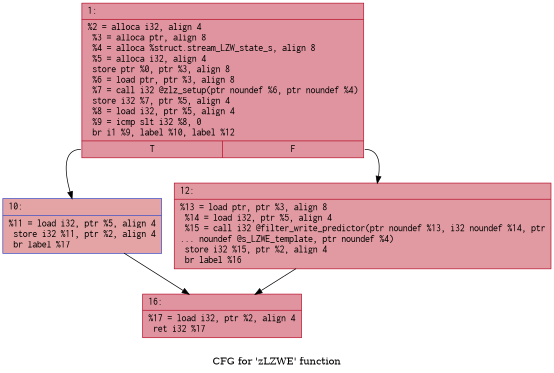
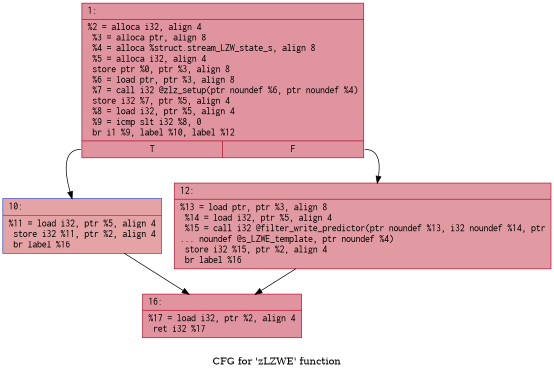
(39, 245) -> (39, 245)
